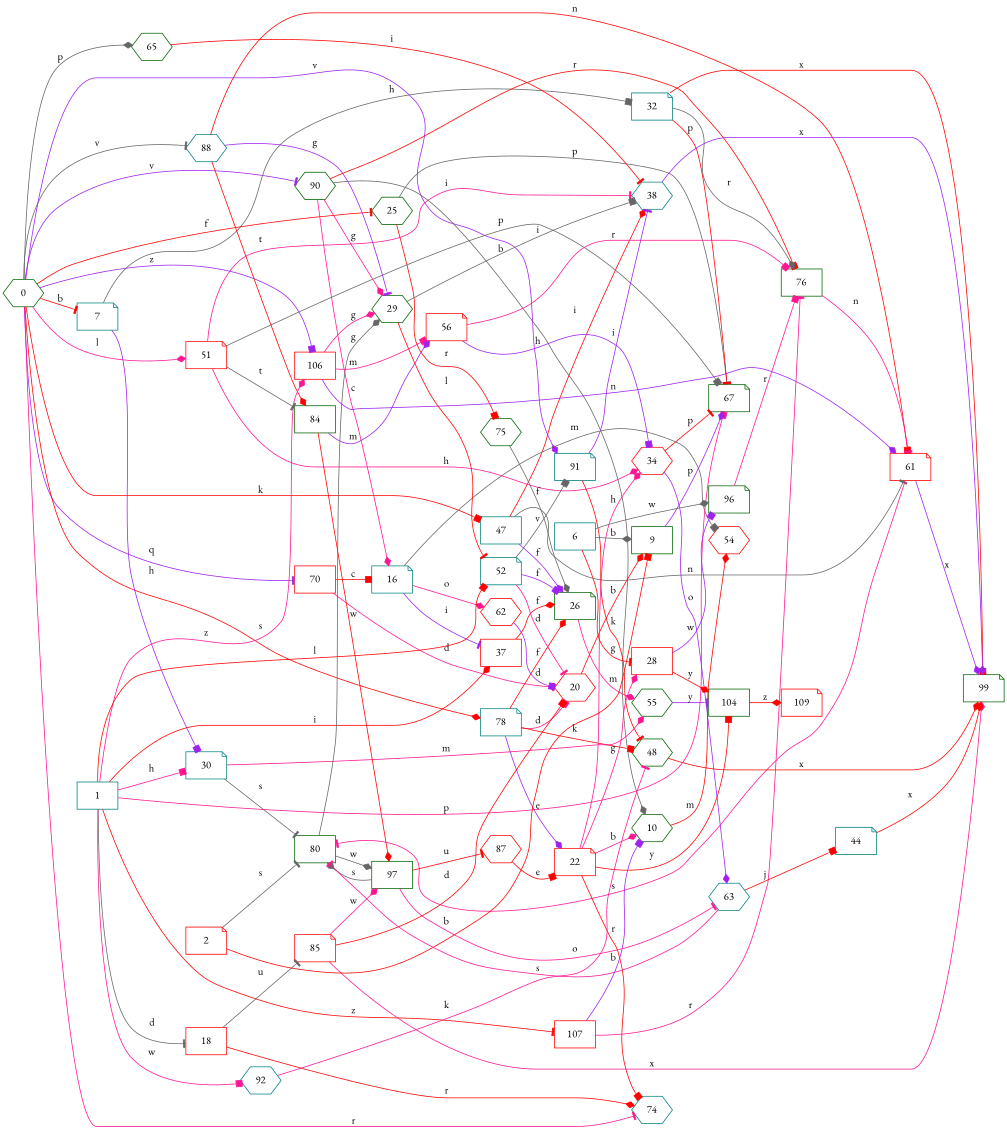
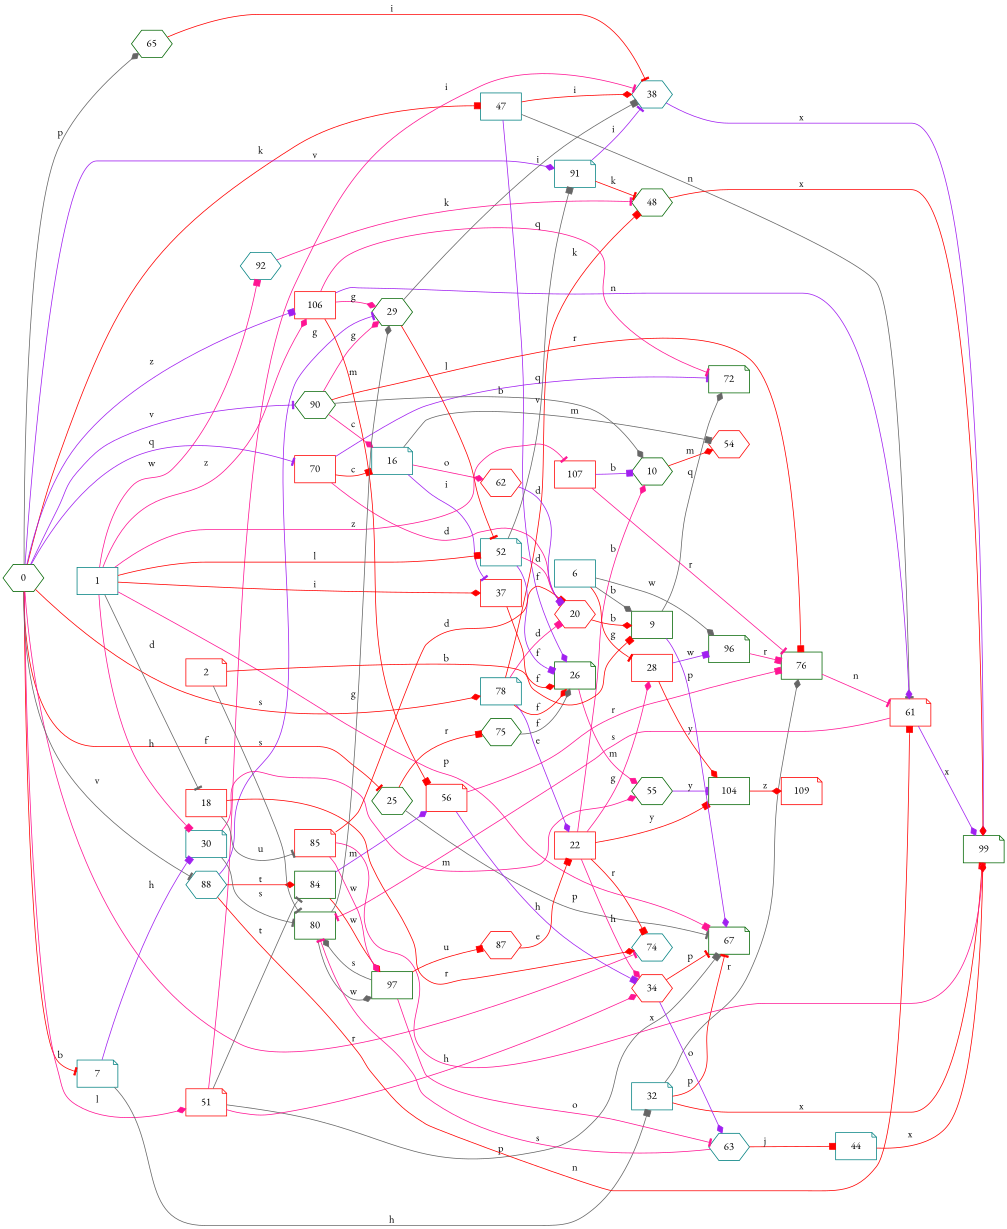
(379, 362) -> (374, 549)
none -> (729, 379)
(446, 862) -> (443, 959)
(575, 862) -> (575, 845)
(276, 1005) -> (357, 530)
